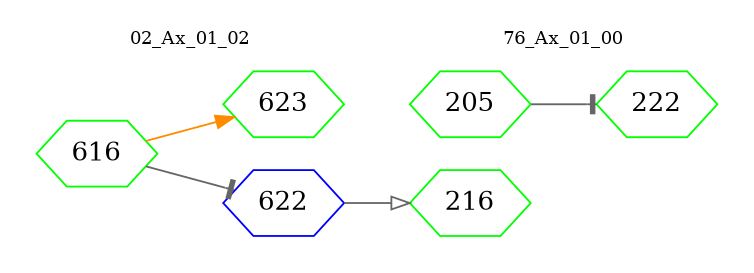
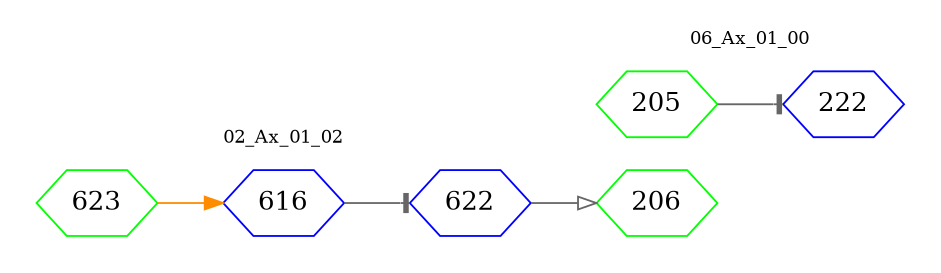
(564, 39) -> (750, 39)
(657, 104) -> (844, 104)
(181, 131) -> (181, 203)
(97, 154) -> (284, 203)
(470, 203) -> (657, 203)
